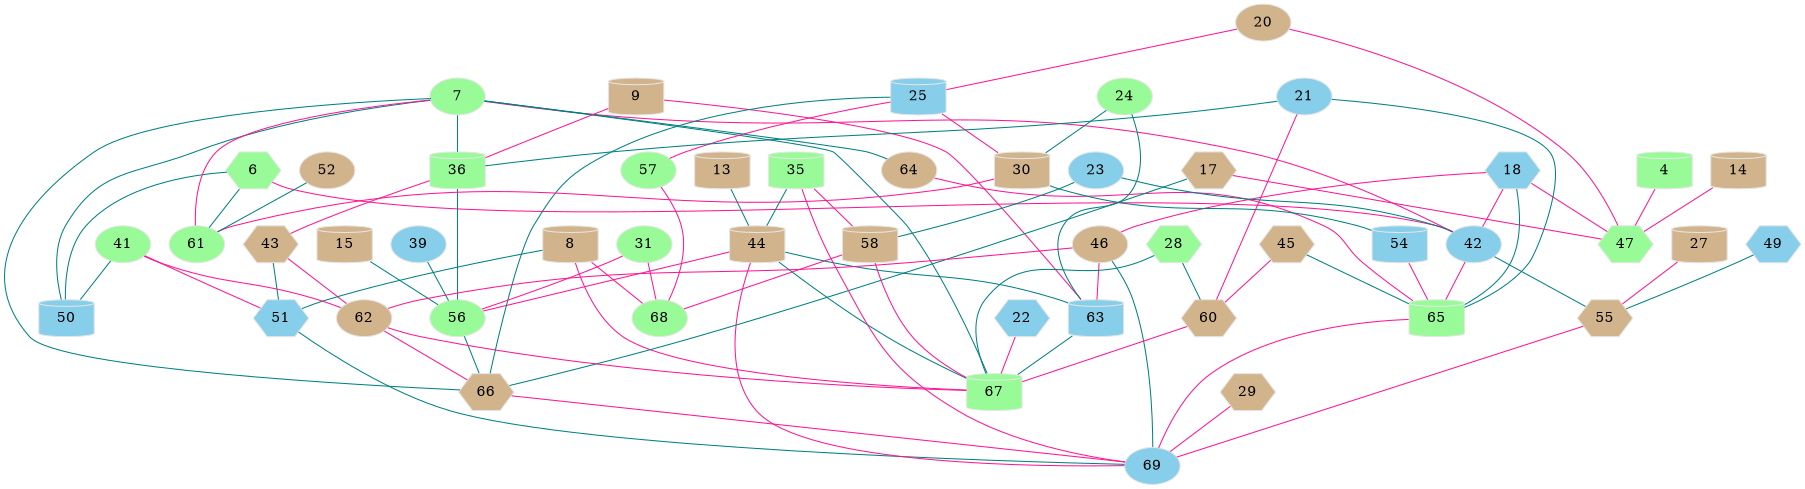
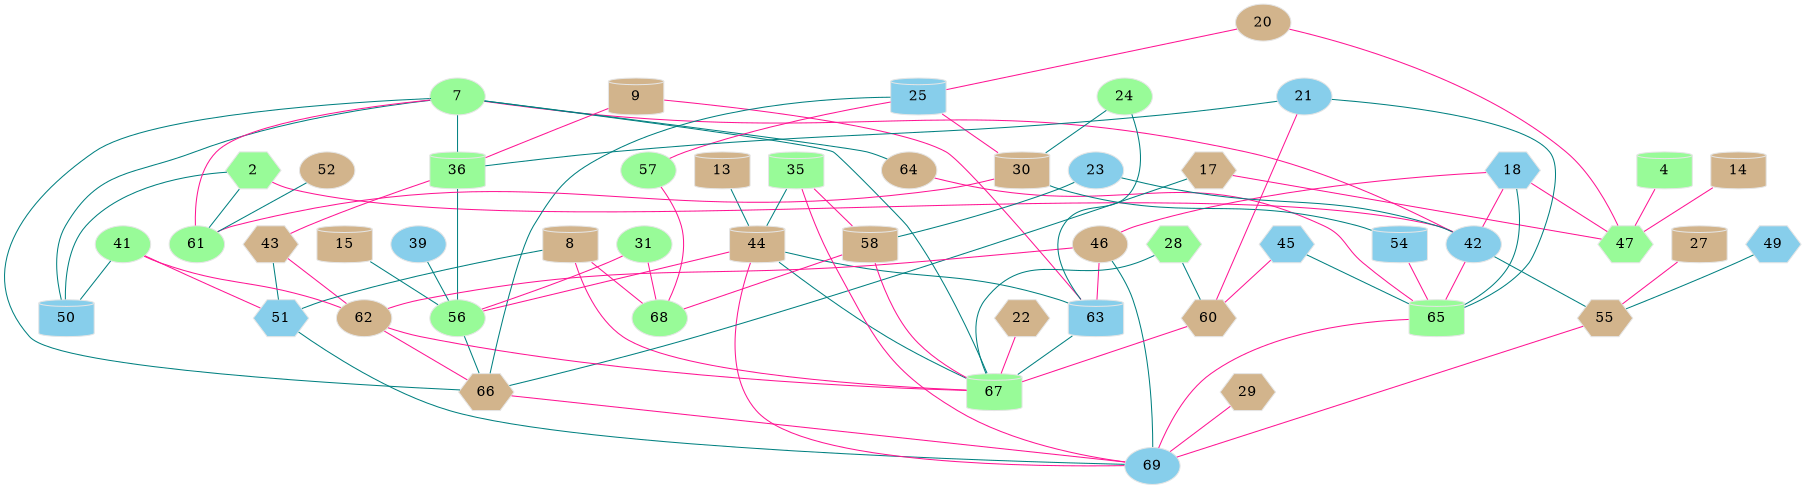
(253, 170) -> (253, 170)
(1287, 244) -> (1287, 244)
(1022, 318) -> (1022, 318)
